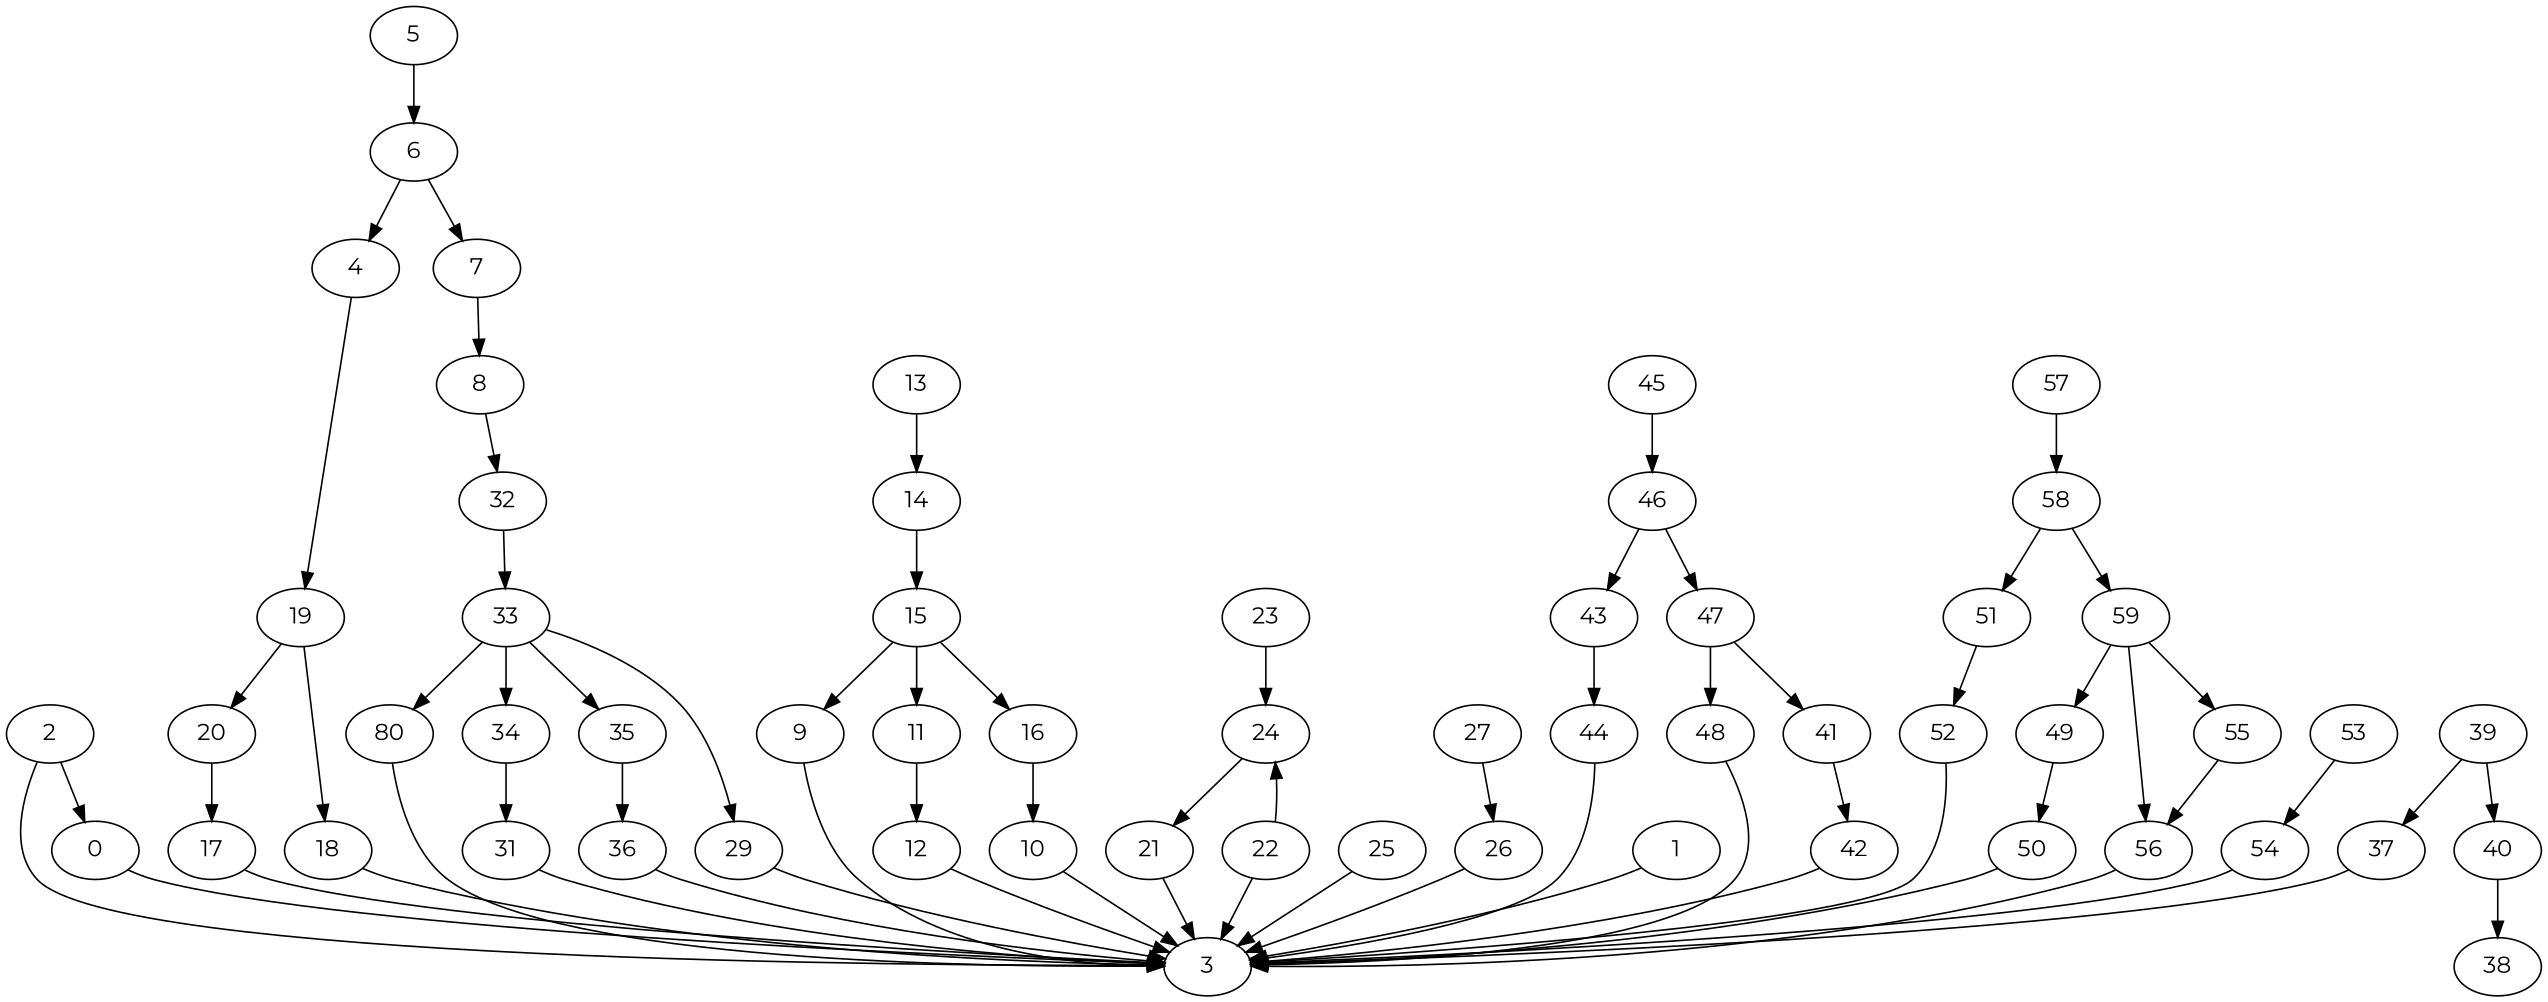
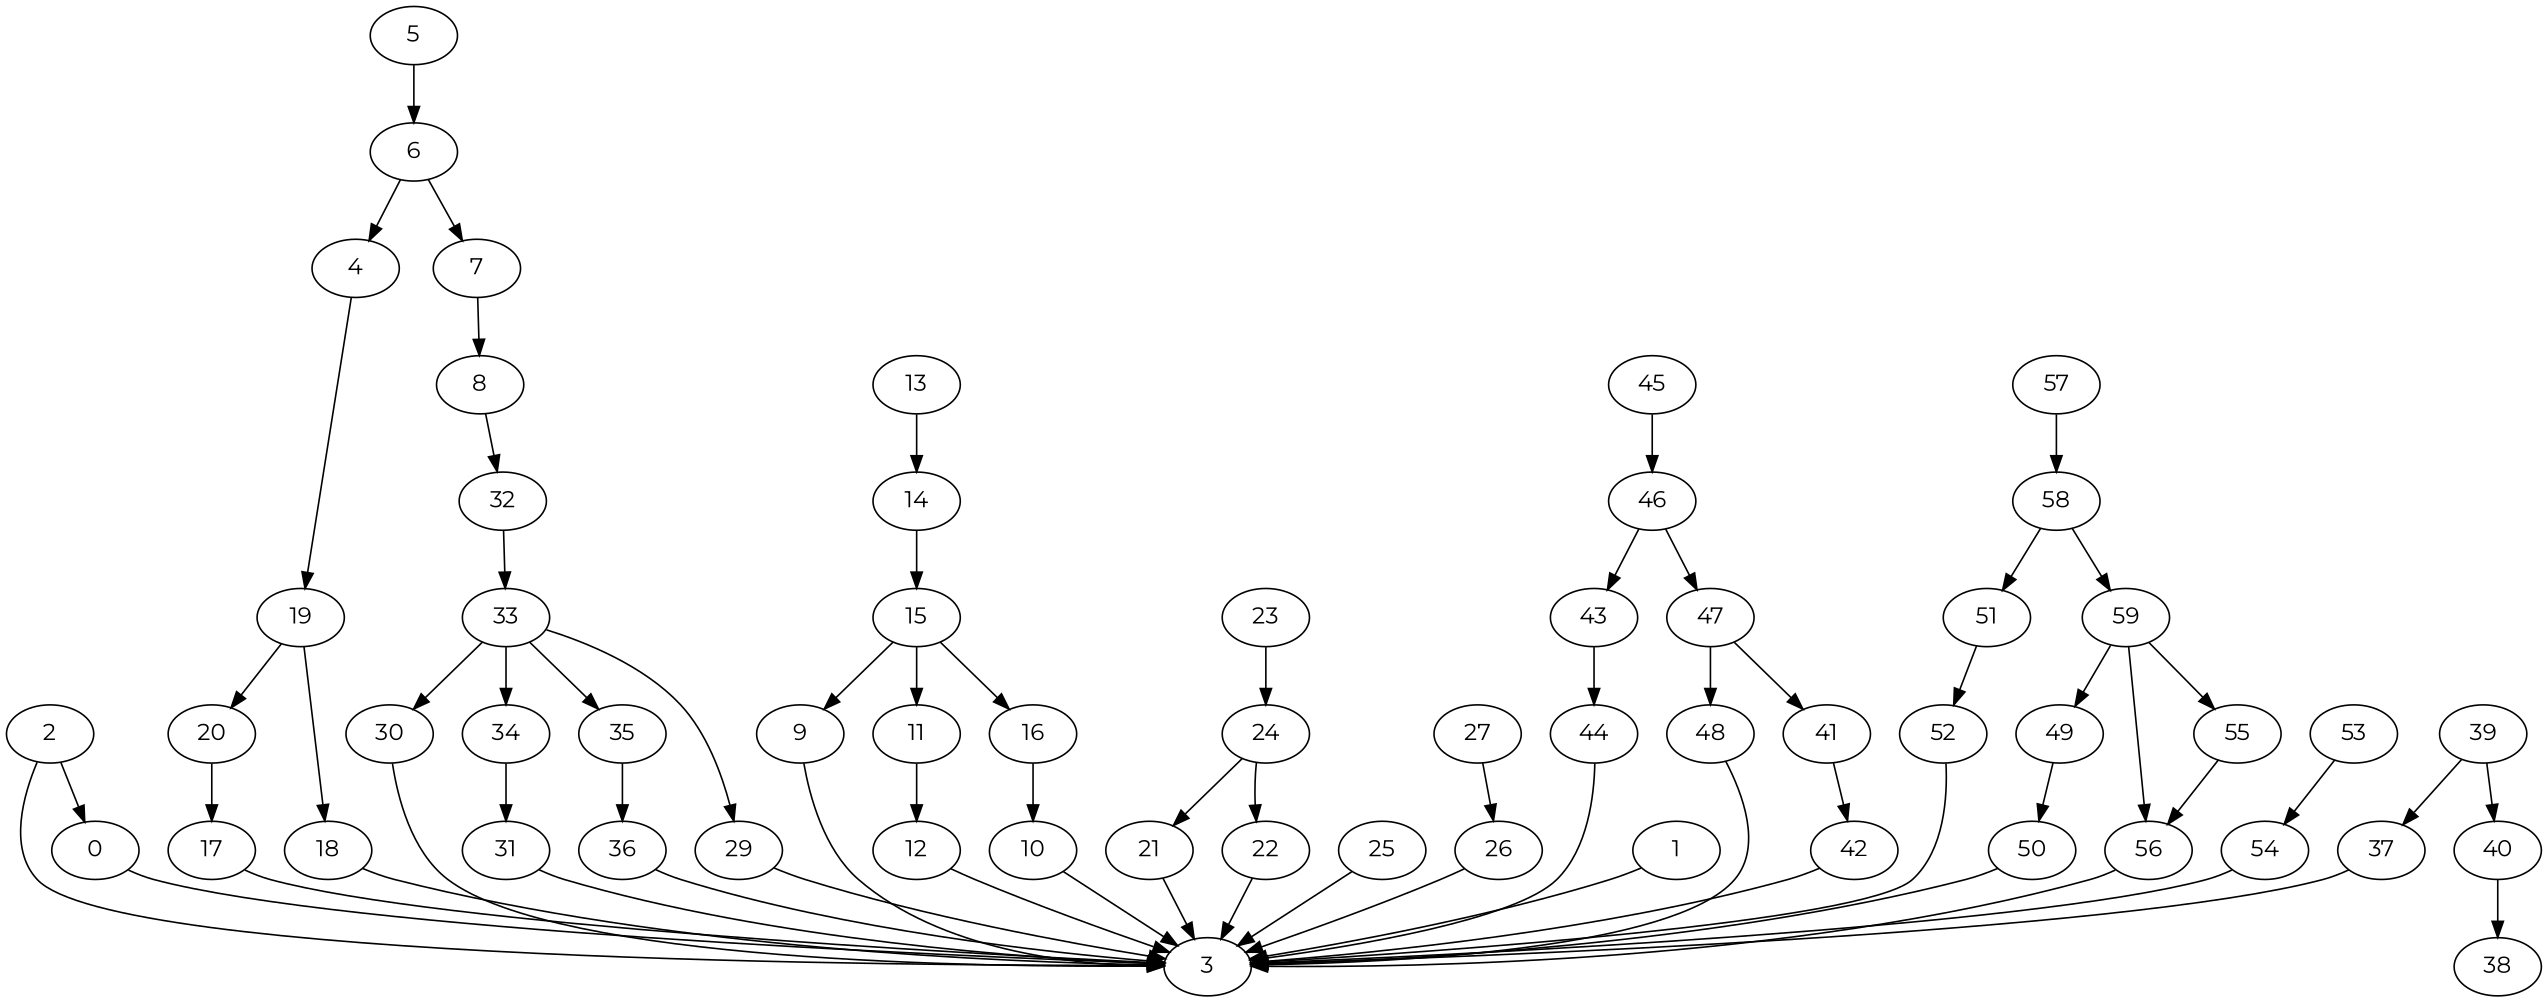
(390, 734) -> (390, 734)
(1277, 800) -> (1255, 784)
